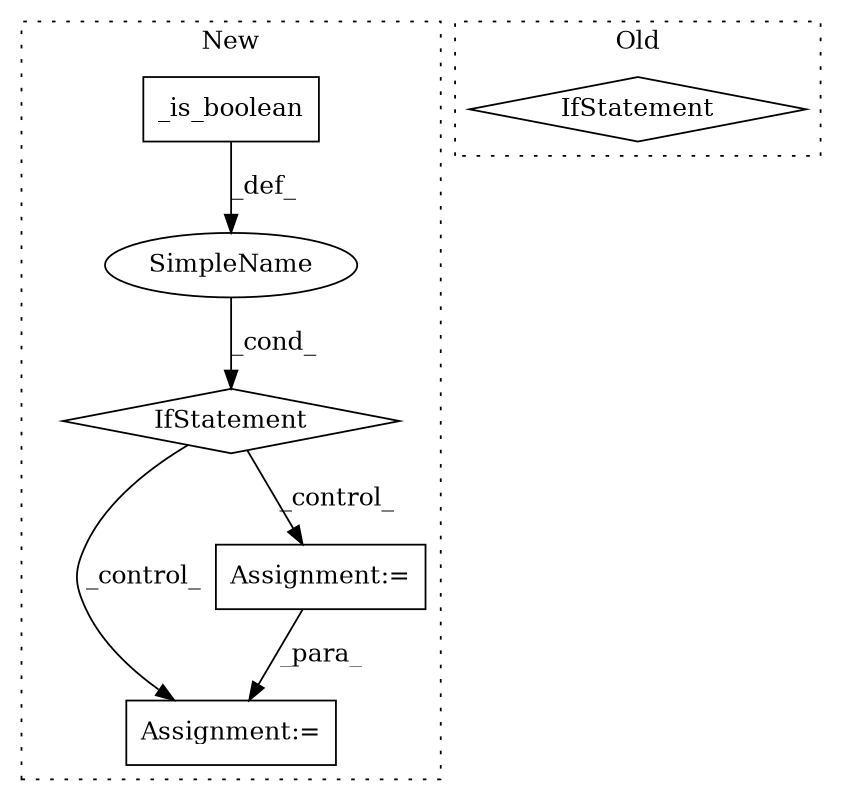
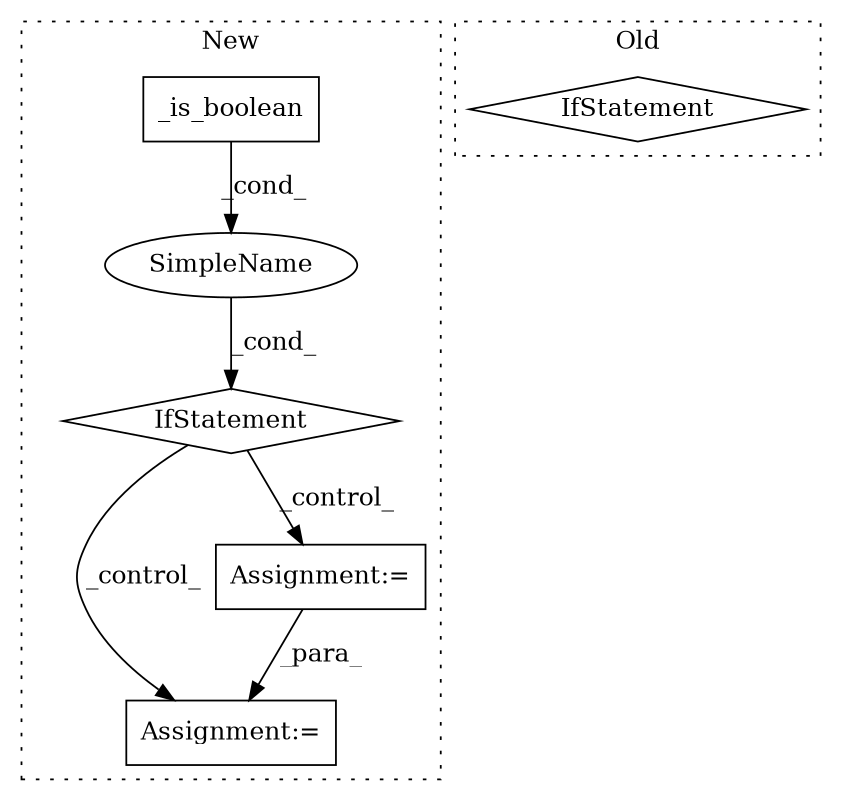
(264, 187) -> (264, 187)
